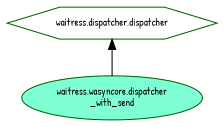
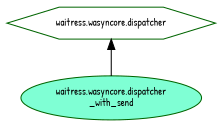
(112, 23) -> (111, 23)
